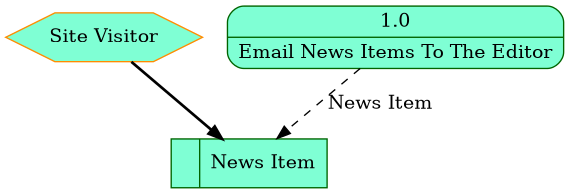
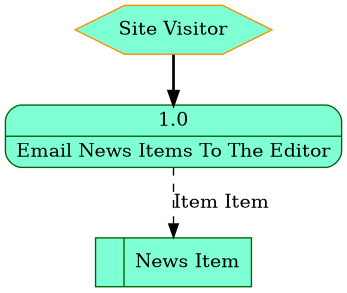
(171, 96) -> (174, 73)
(381, 104) -> (222, 203)
